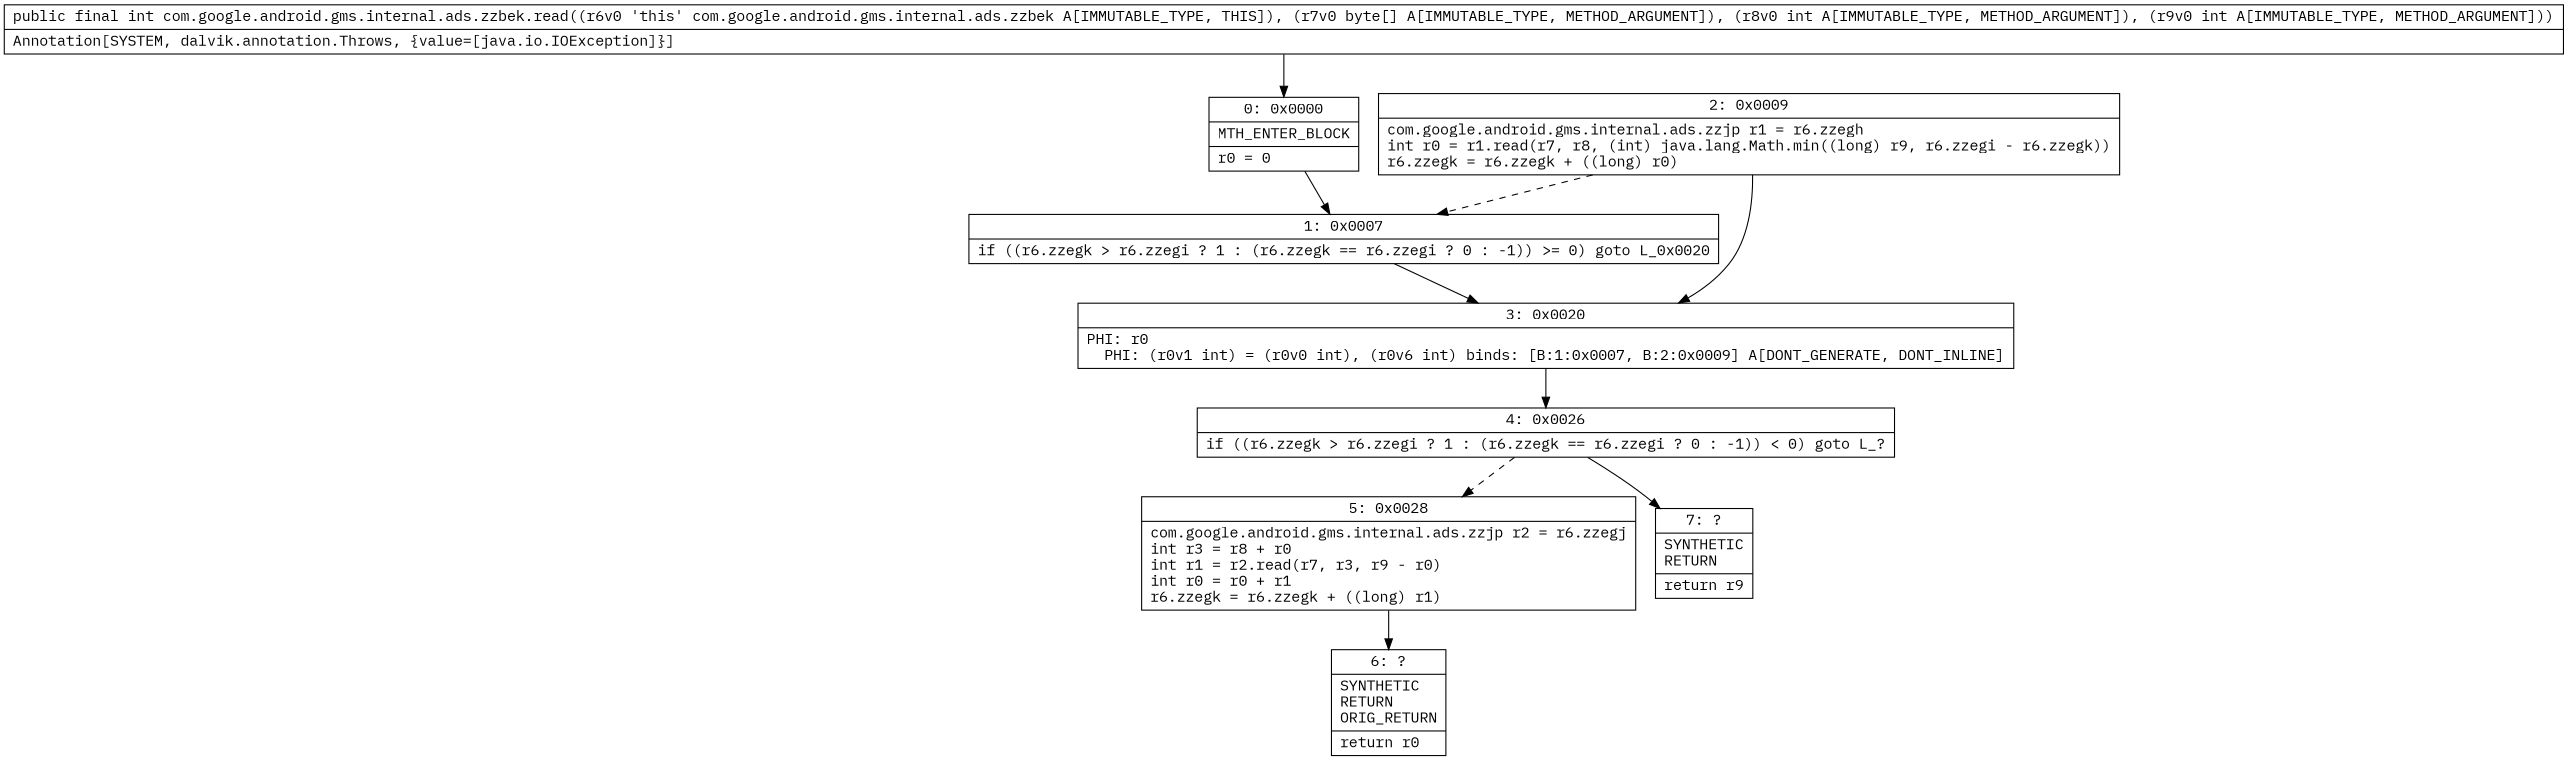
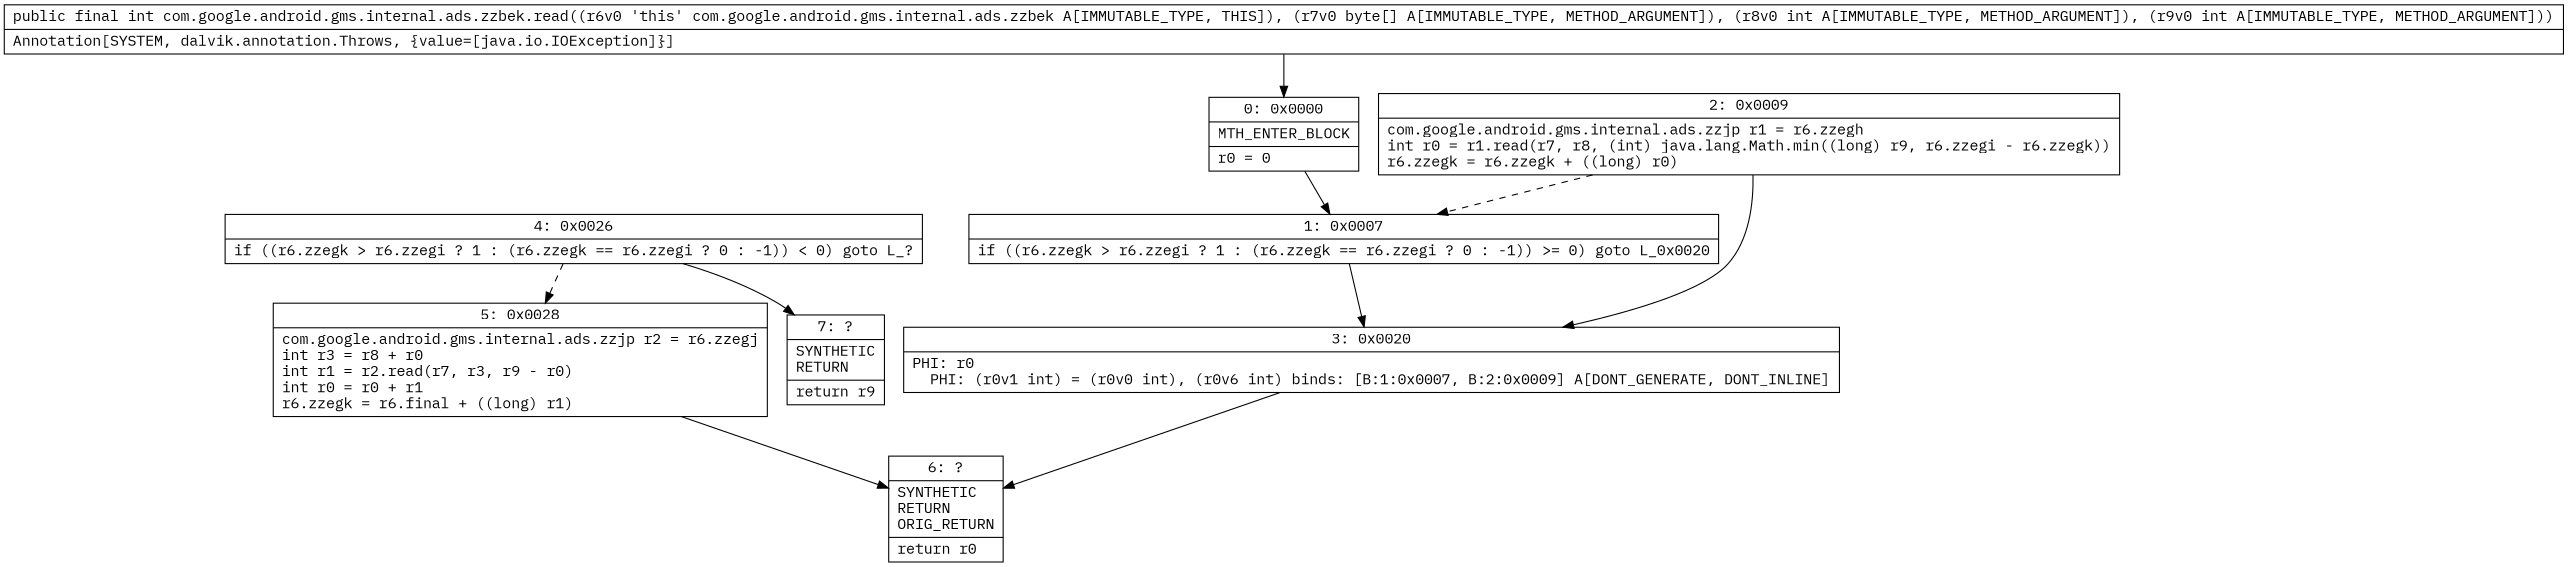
(1546, 383) -> (1147, 439)
(1296, 597) -> (428, 404)
